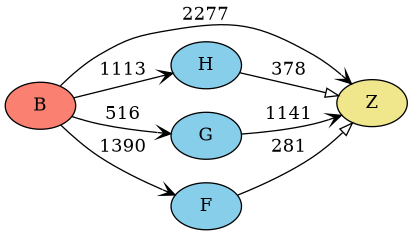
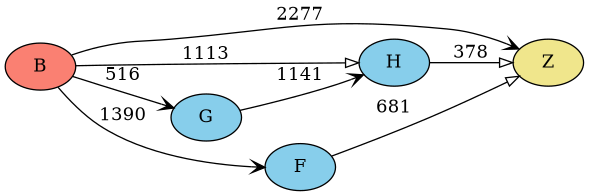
(117, 87) -> (211, 64)
(286, 129) -> (296, 96)
(289, 147) -> (394, 108)
